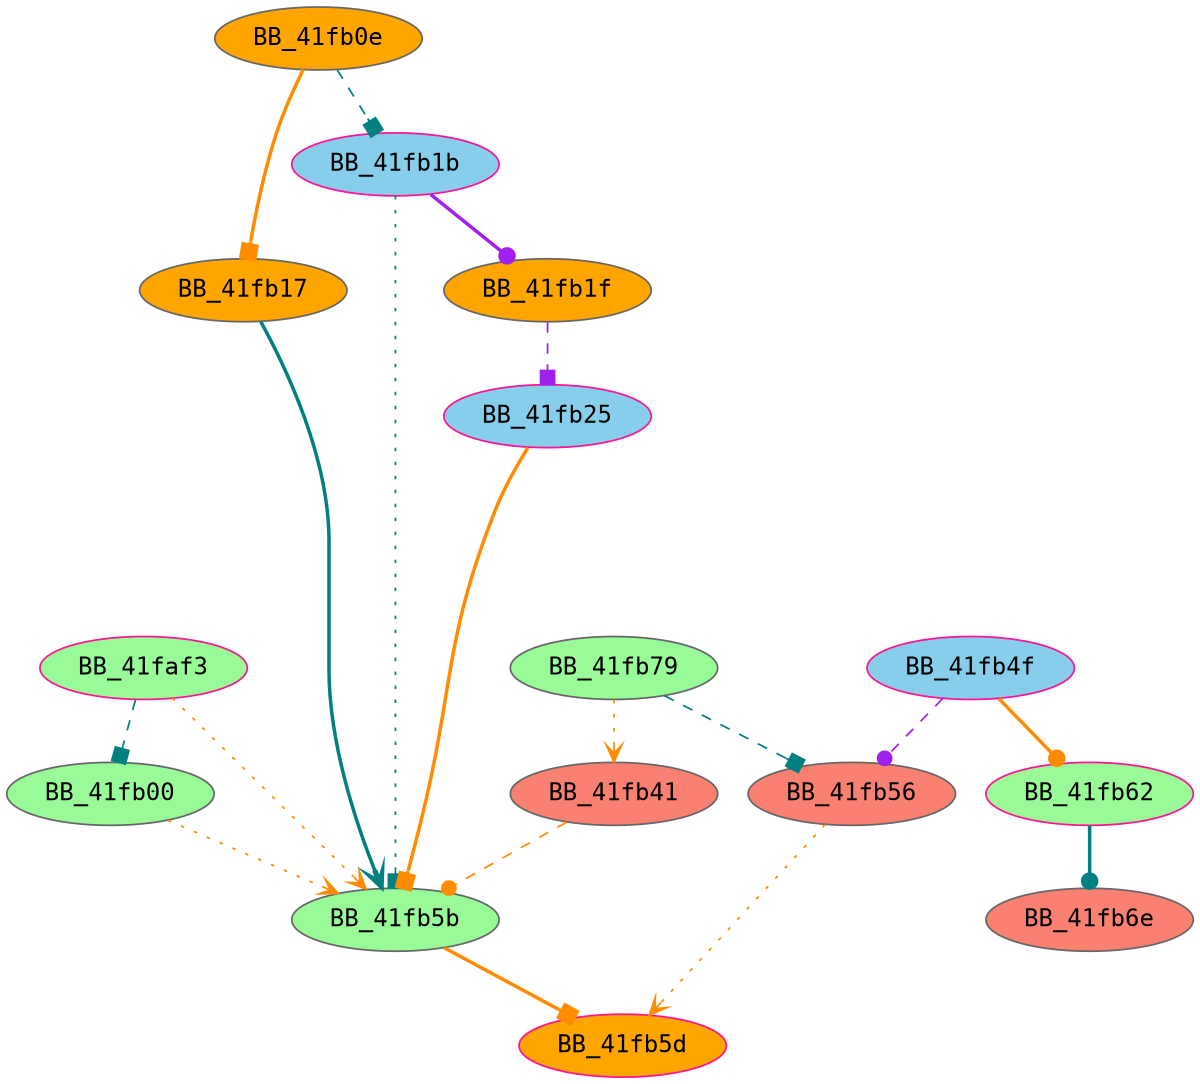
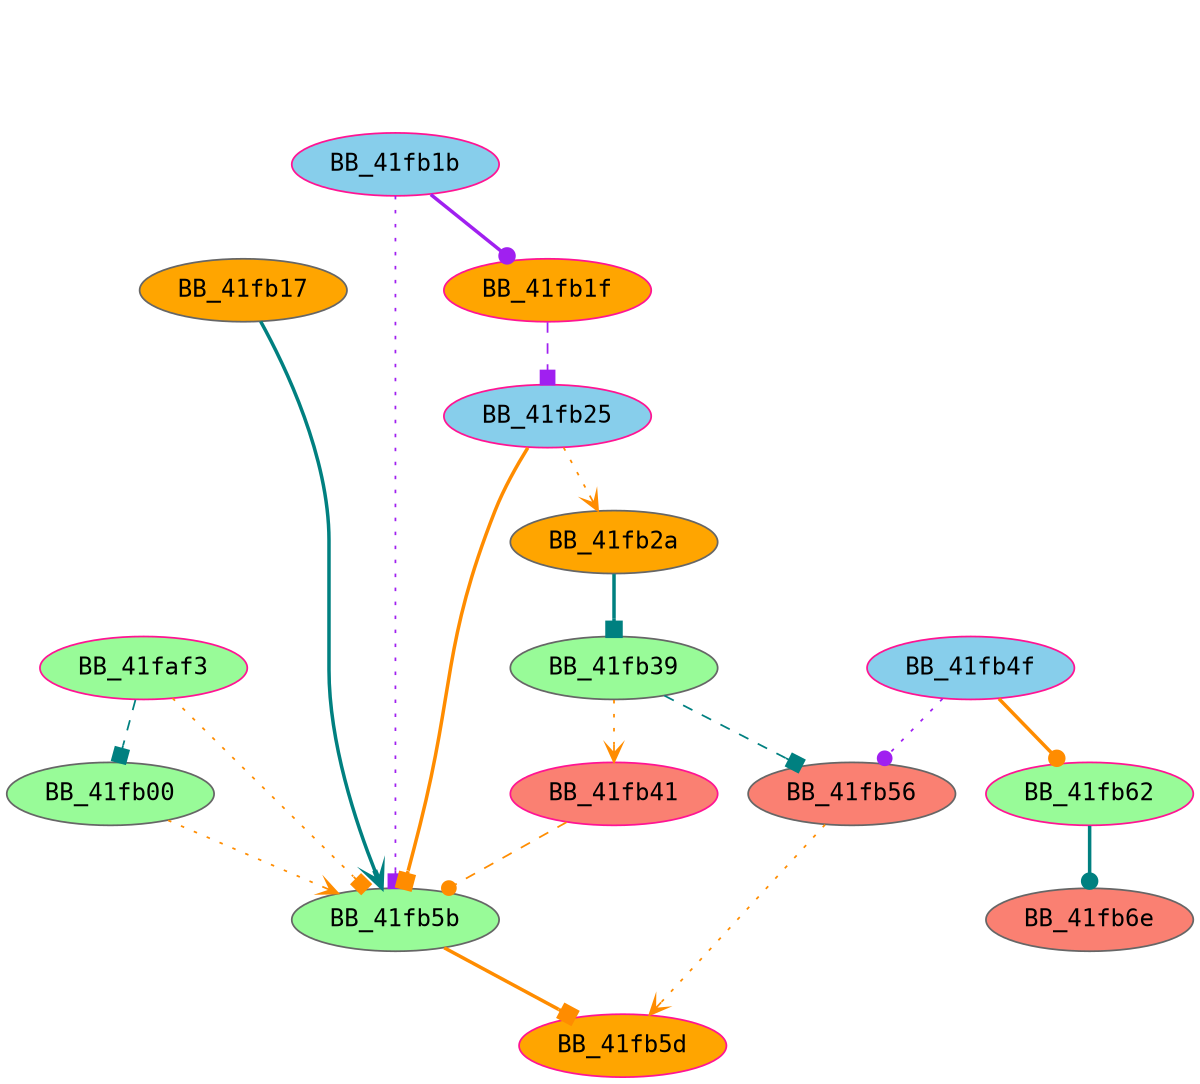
(318, 38) -> none
(548, 290) -> (548, 290)
(395, 533) -> (395, 533)
none -> (614, 542)
(614, 668) -> (614, 668)
(916, 726) -> (916, 726)
(263, 787) -> (263, 787)
(614, 794) -> (614, 794)
